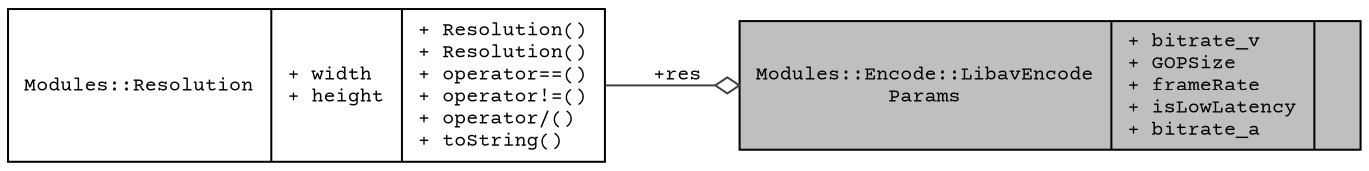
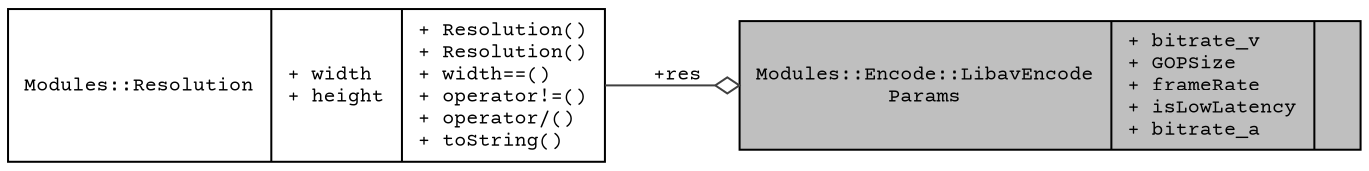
(503, 73) -> (485, 73)
